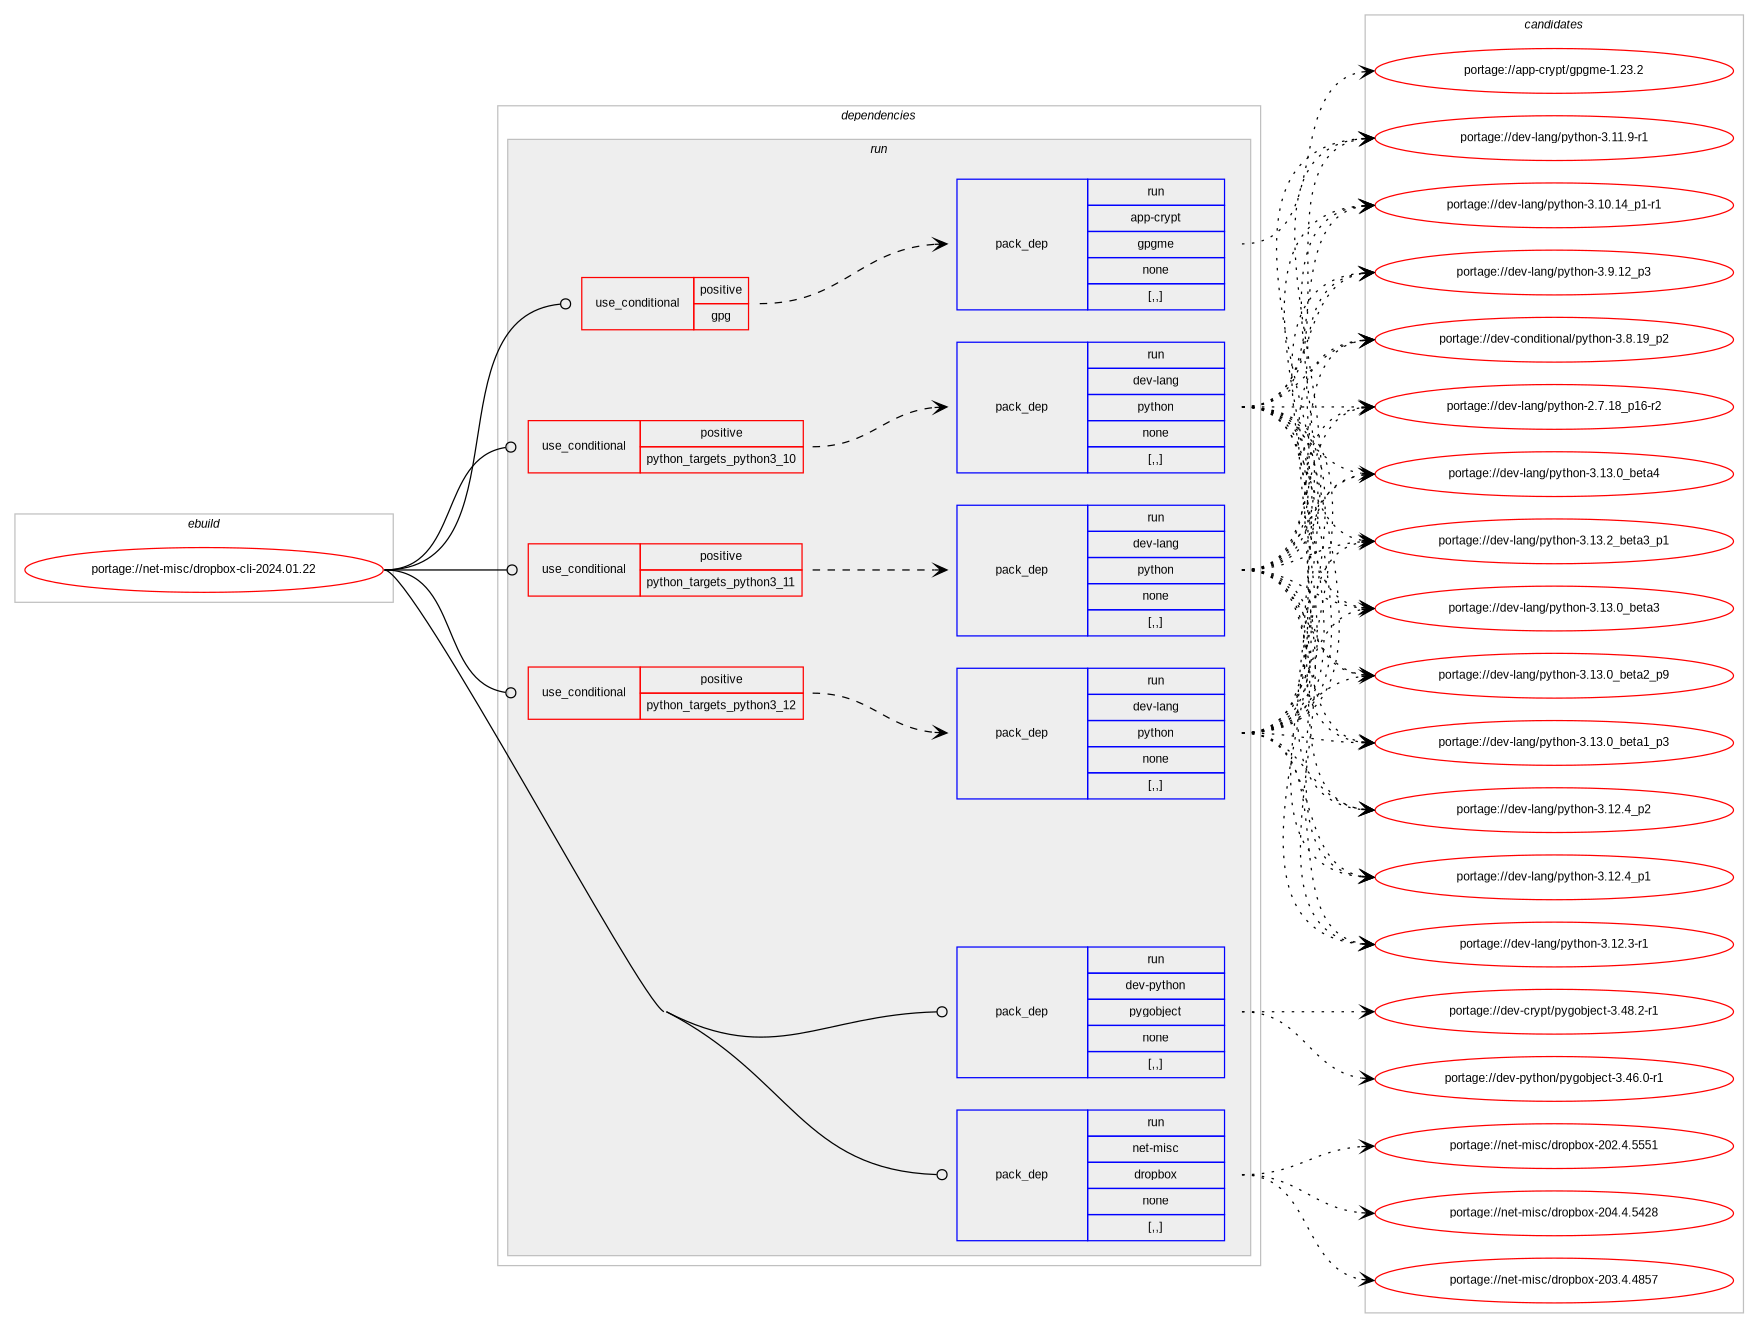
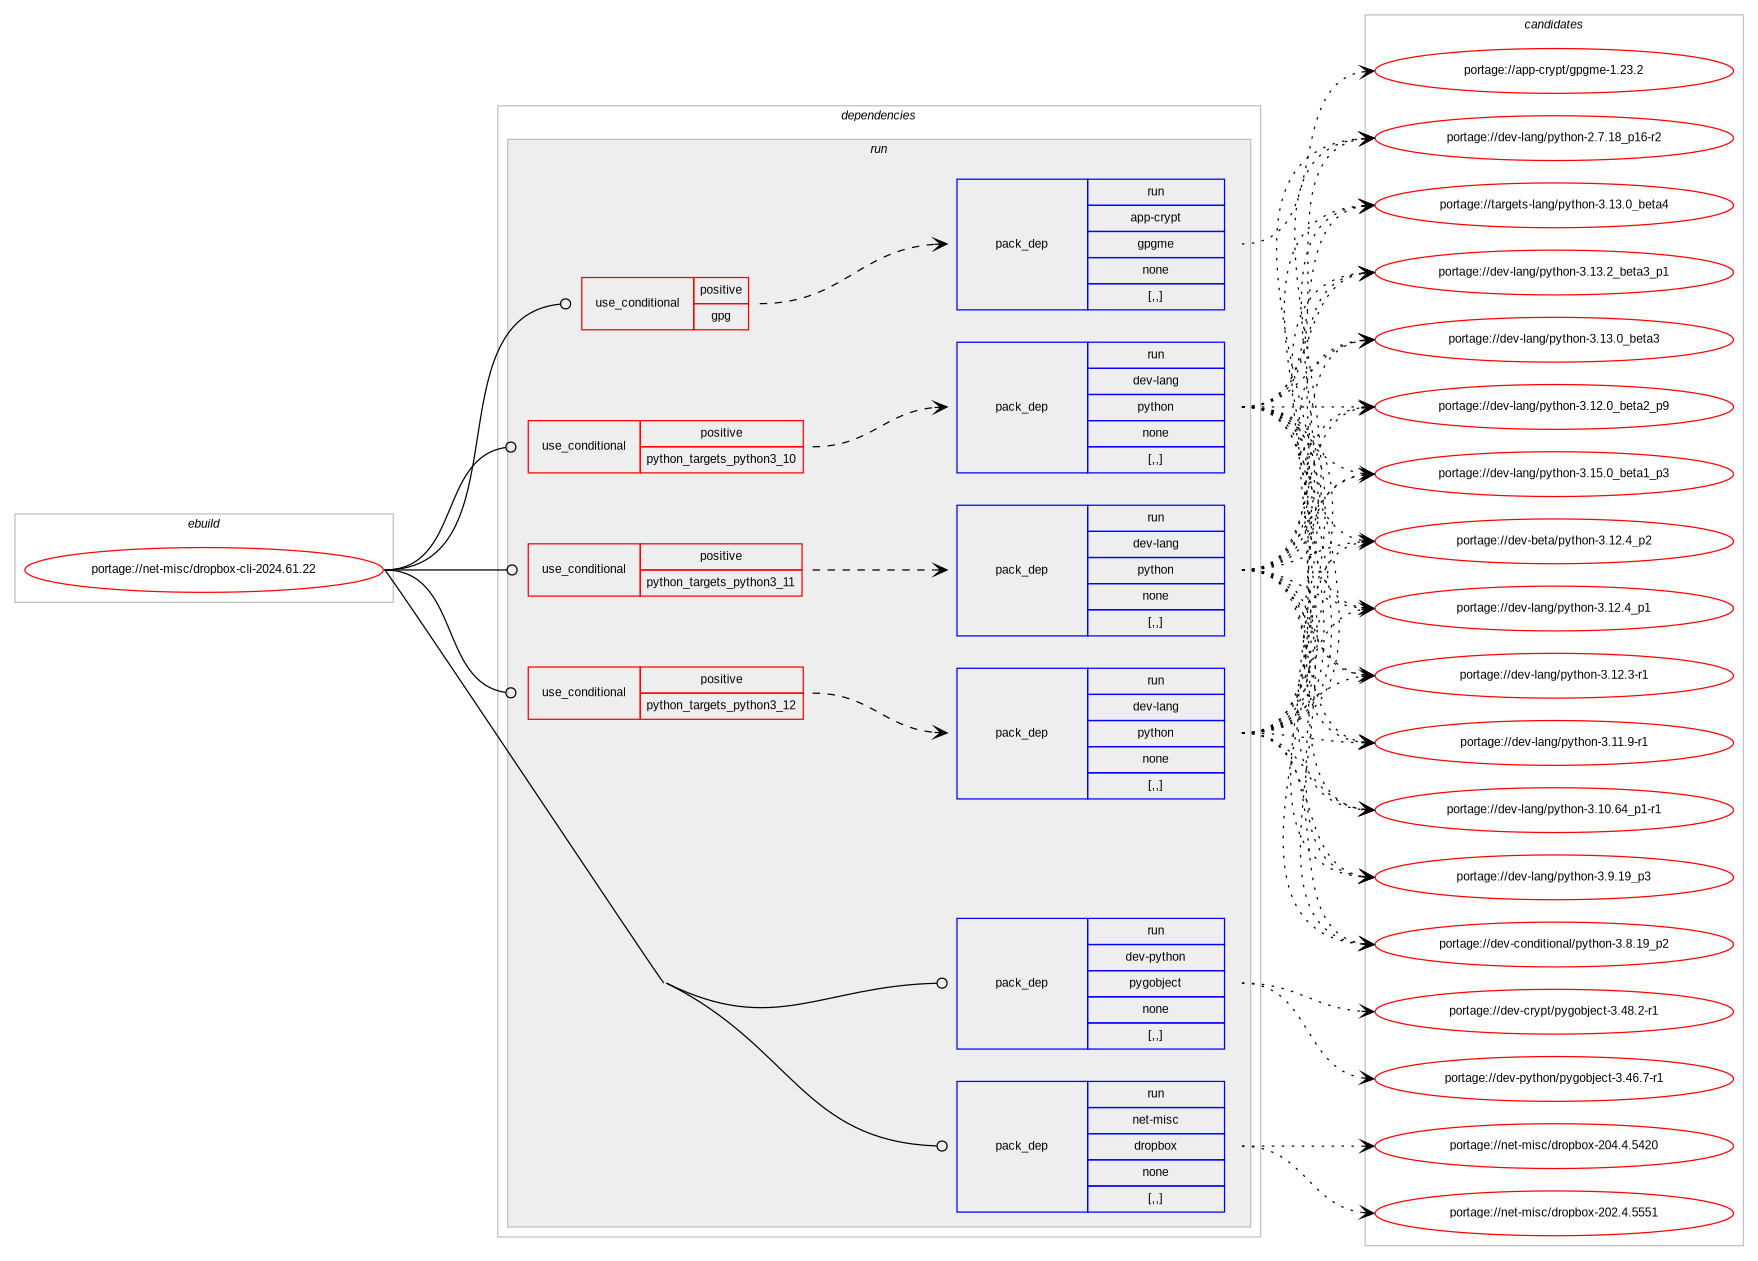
(1554, 205) -> (1554, 810)
(1554, 273) -> (1554, 877)
(1554, 474) -> (1554, 205)
(204, 570) -> (204, 570)
(1554, 676) -> (1554, 407)
(1554, 743) -> (1554, 474)
(1554, 810) -> (1554, 541)
(1554, 1079) -> (1554, 1079)
(1554, 1213) -> (1554, 1146)
(1554, 1281) -> none
